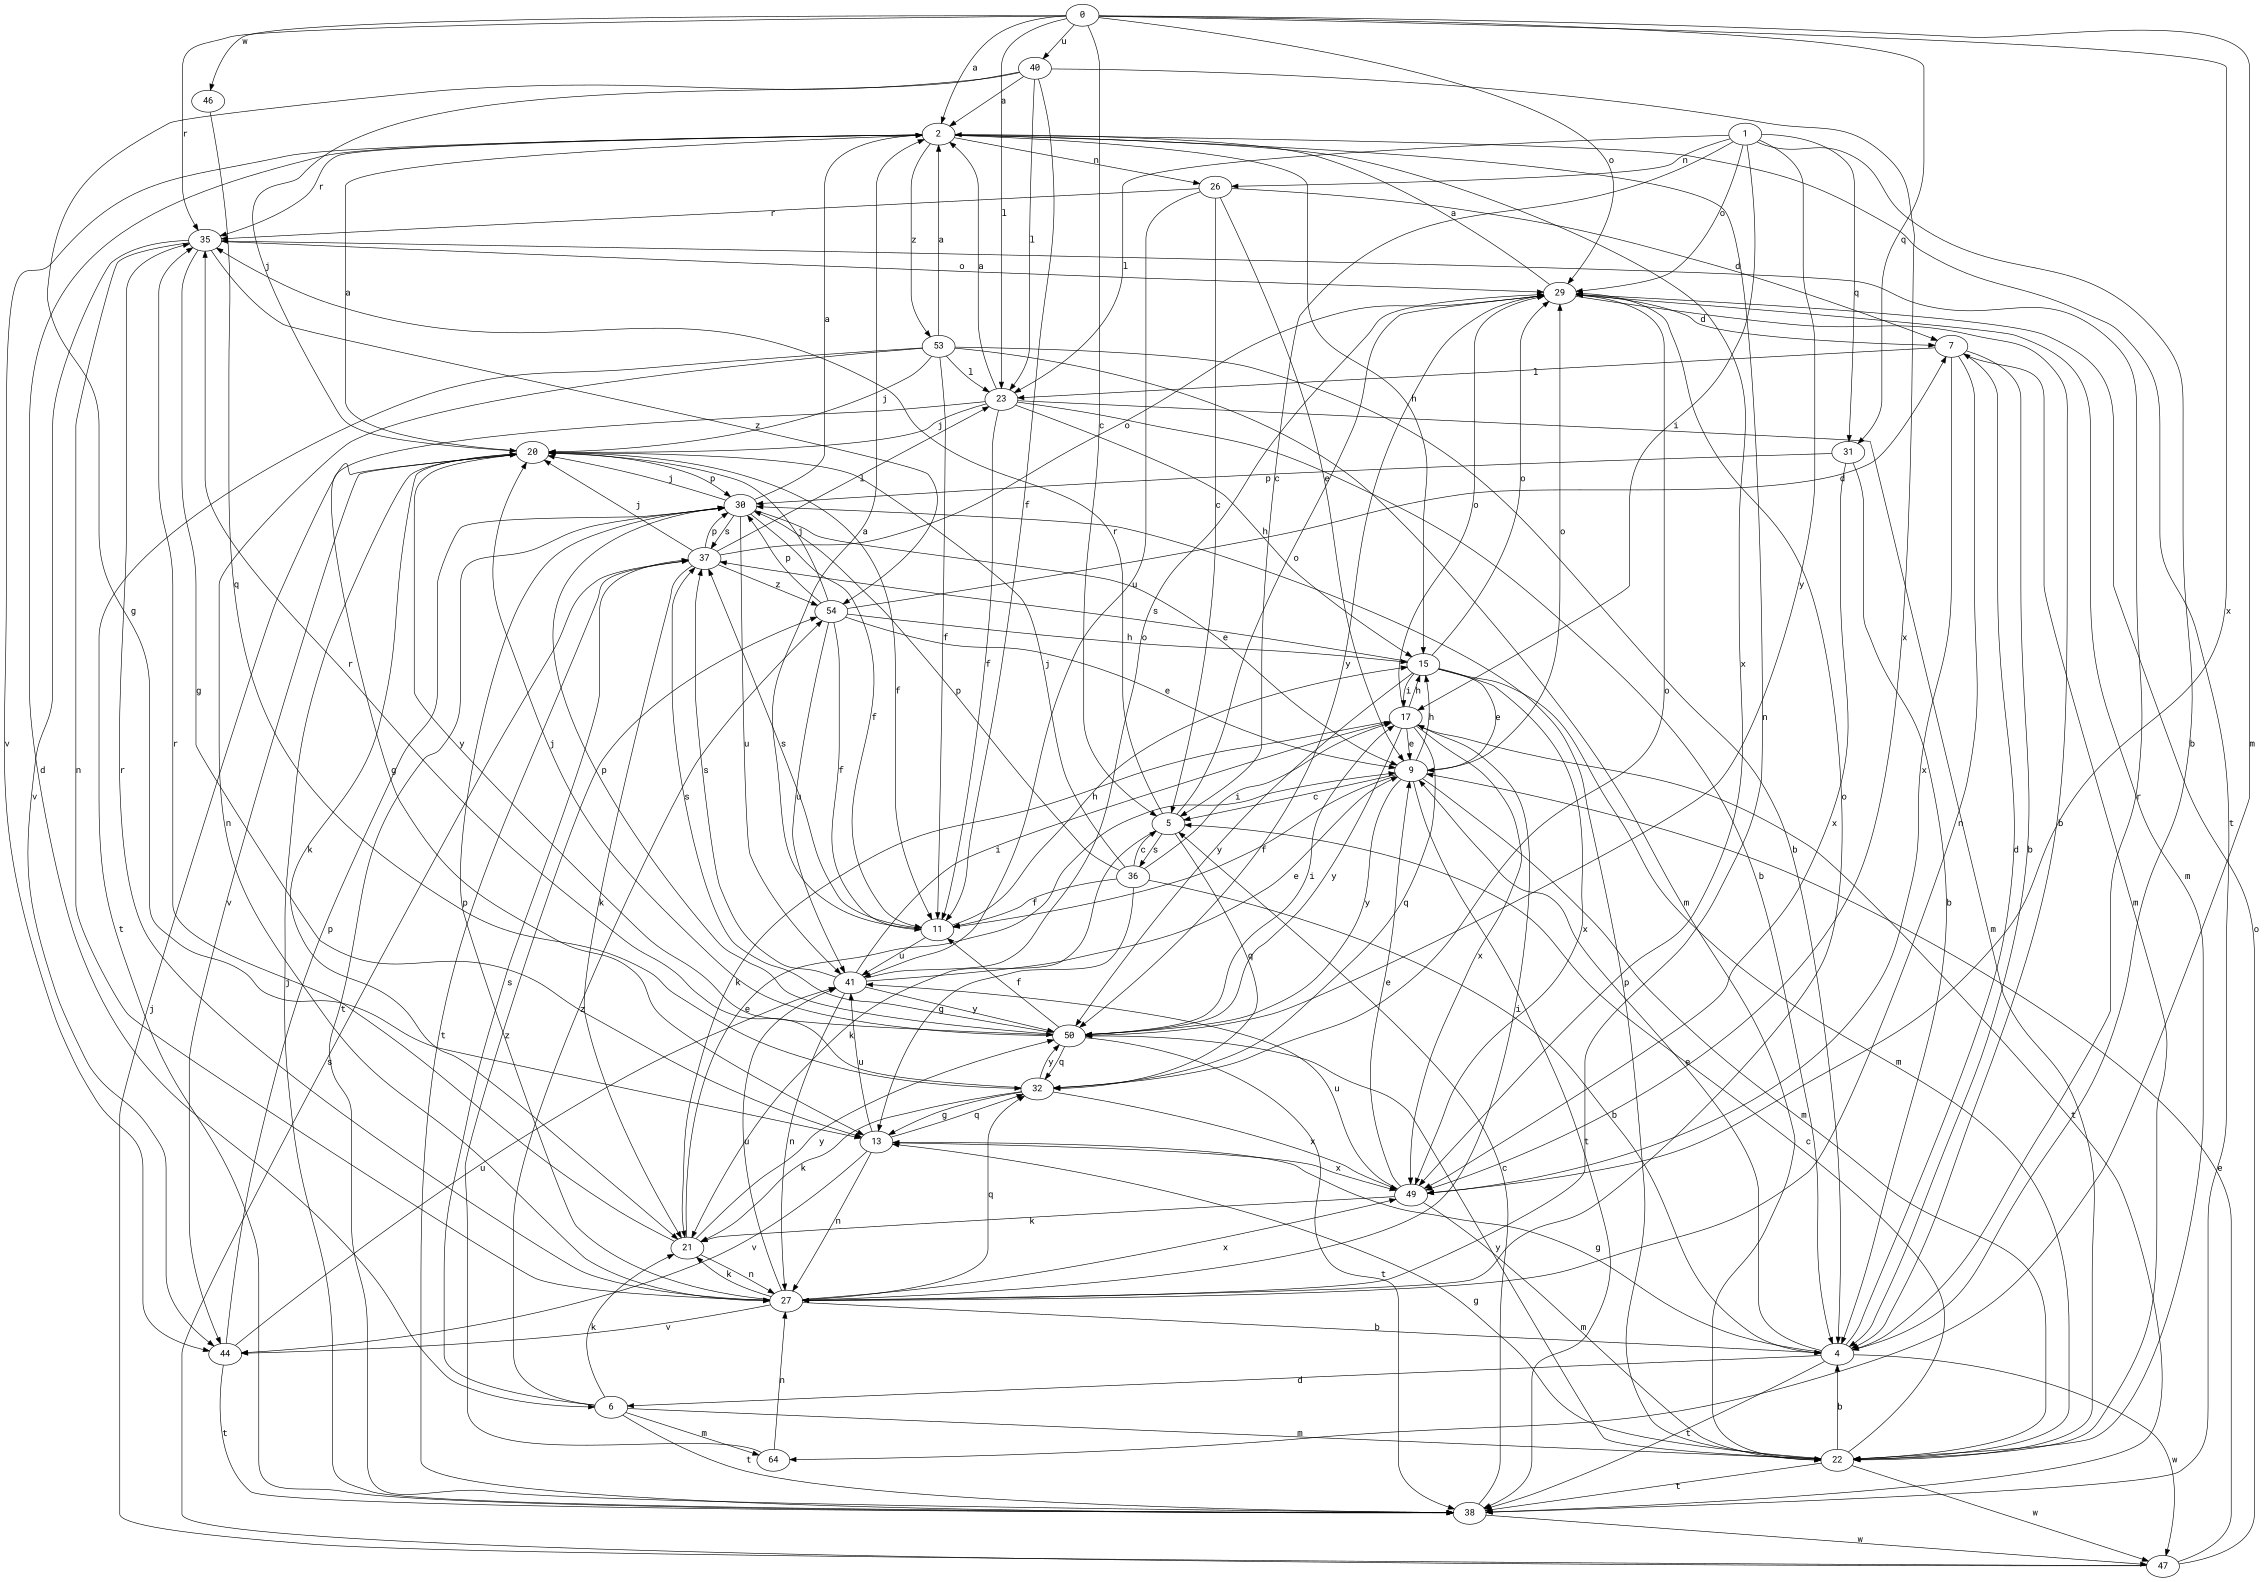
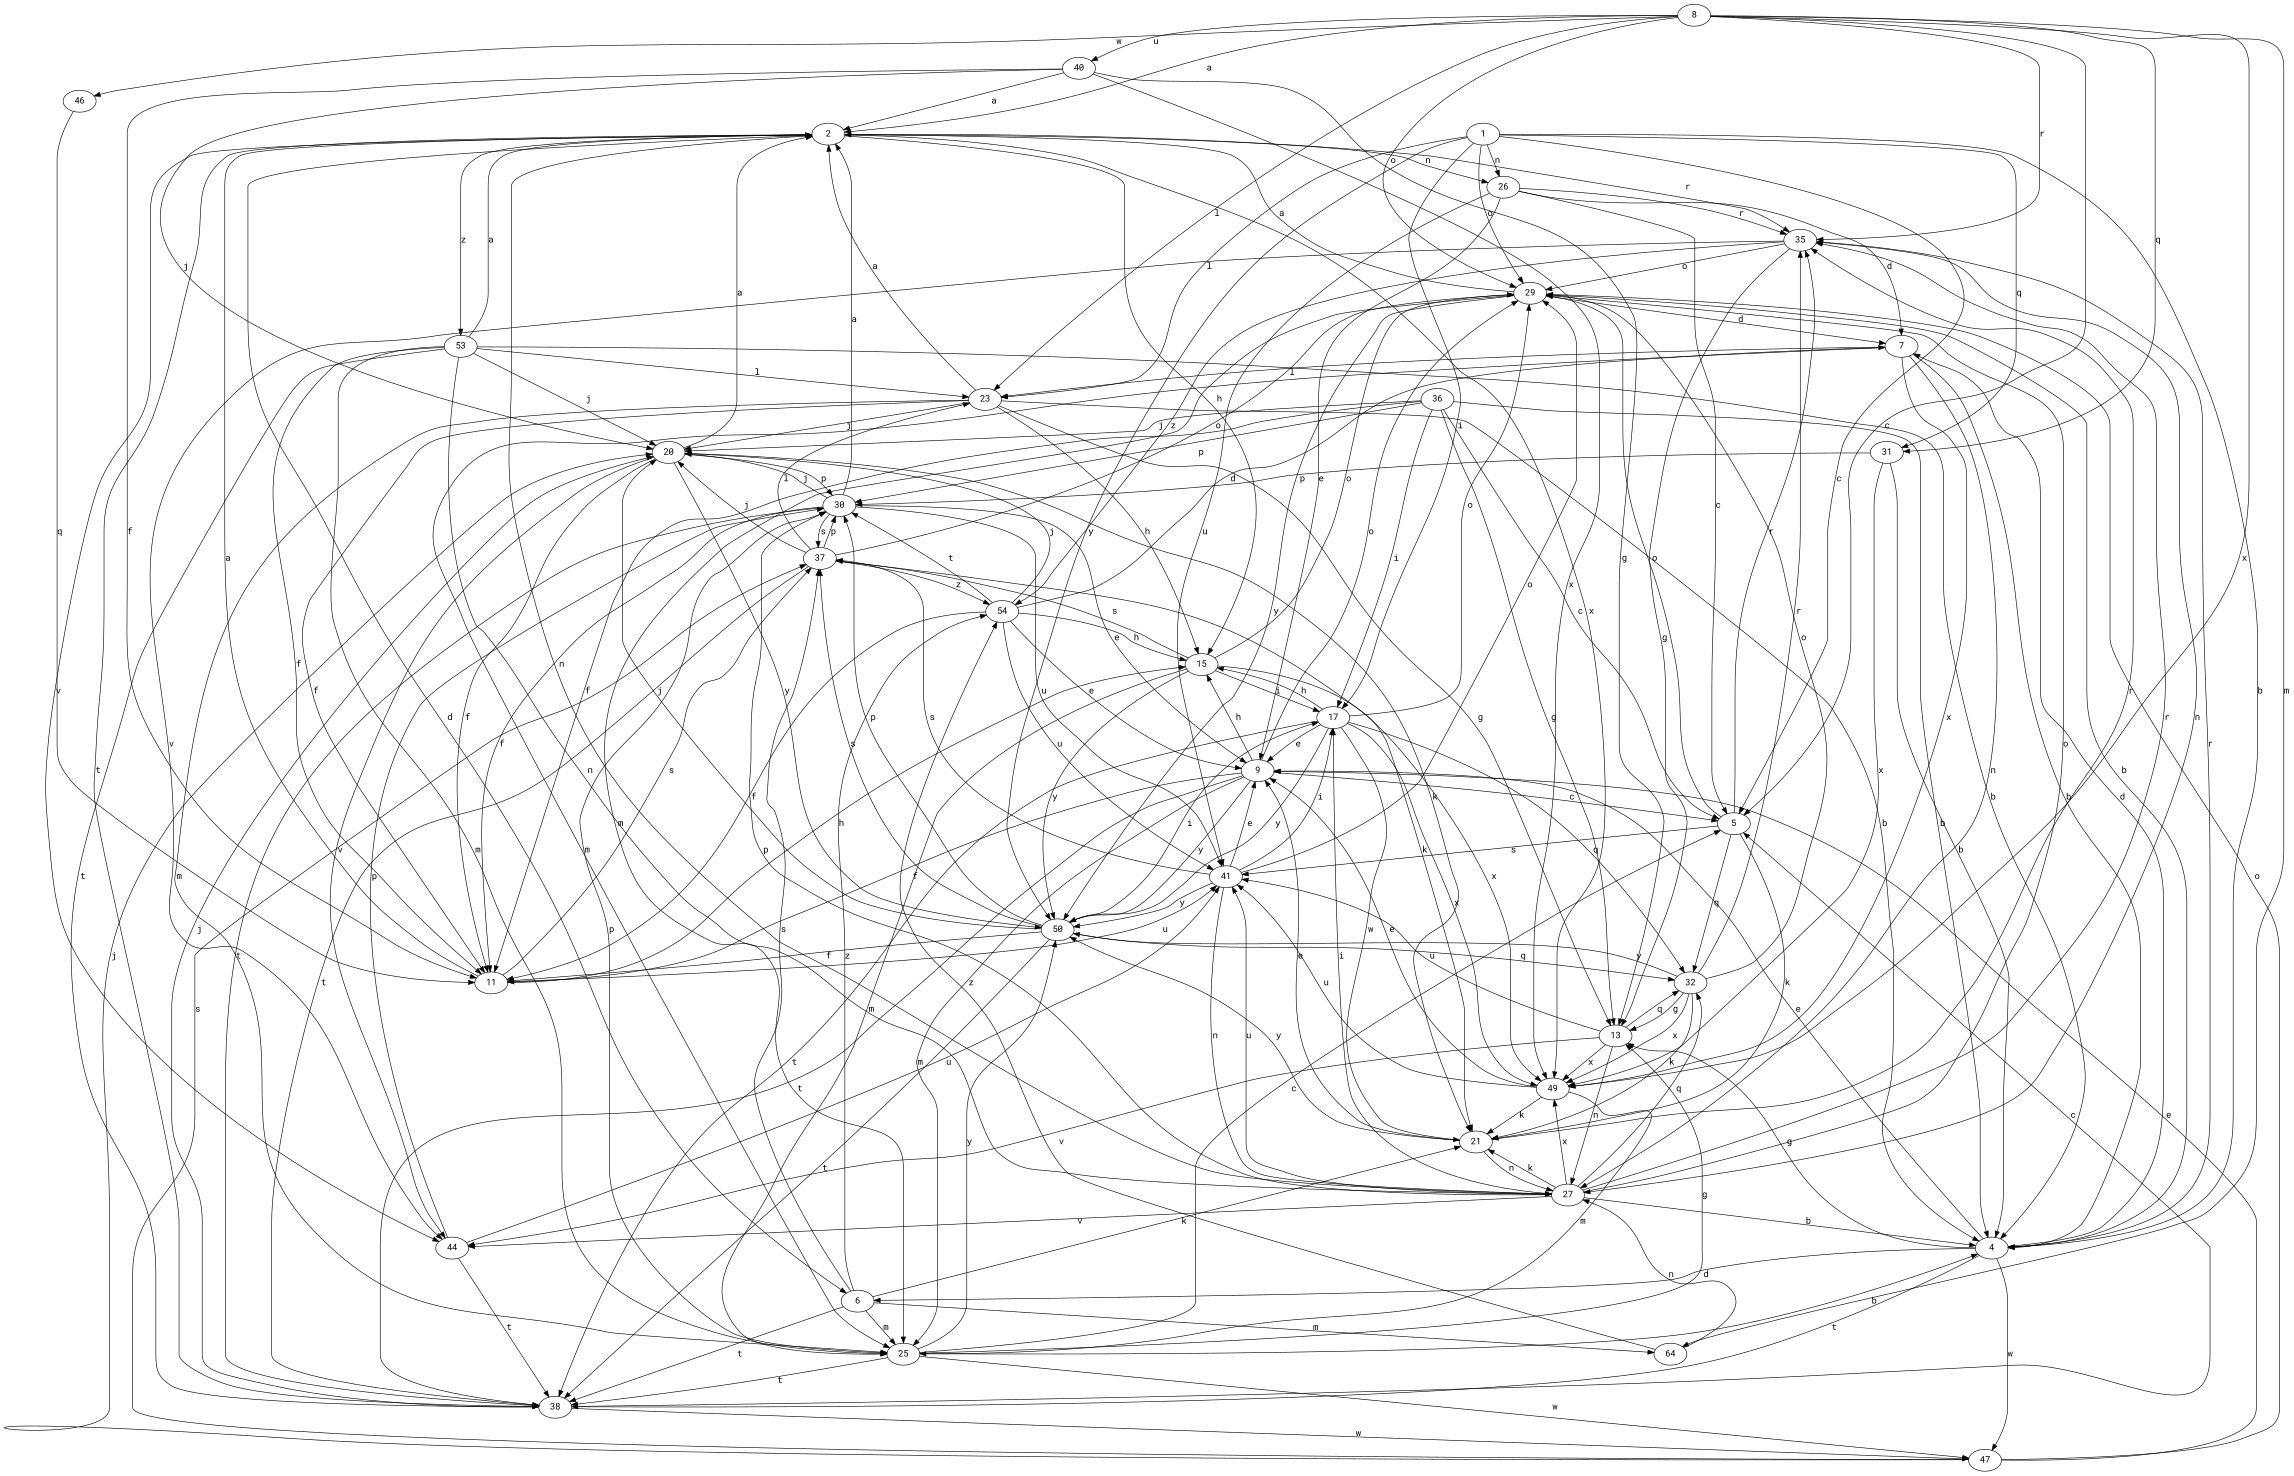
(1083, 15) -> (1694, 15)
(1030, 234) -> none
(788, 559) -> (951, 559)
(1496, 721) -> none
(342, 821) -> (57, 646)
(1153, 848) -> (1483, 850)
(738, 983) -> (1371, 930)
(1837, 1460) -> (903, 1354)
